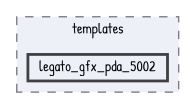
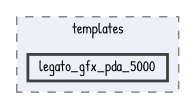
(98, 68) -> (98, 68)
